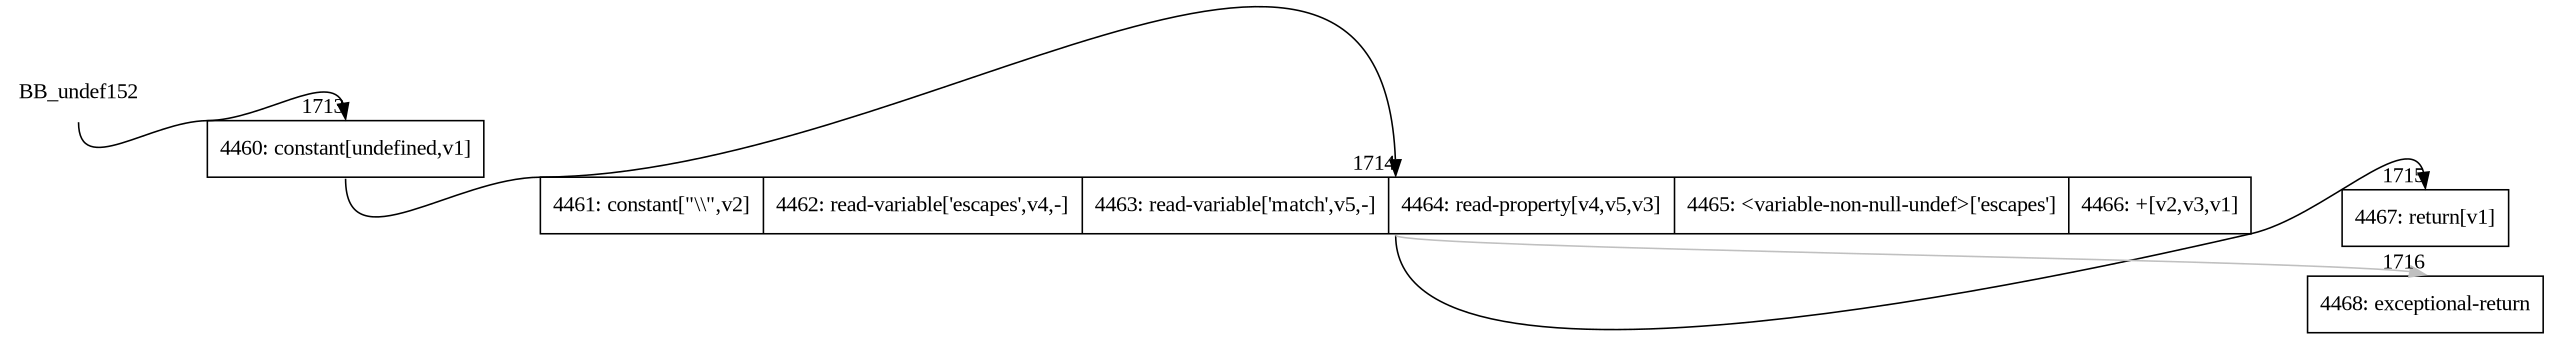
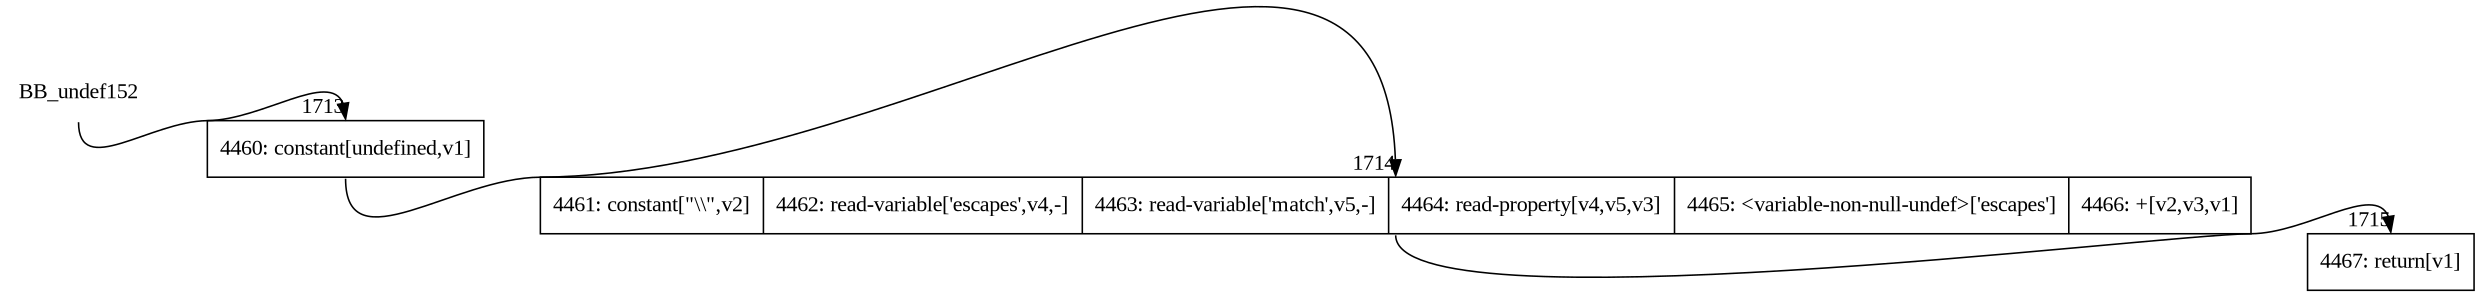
(2425, 304) -> none
